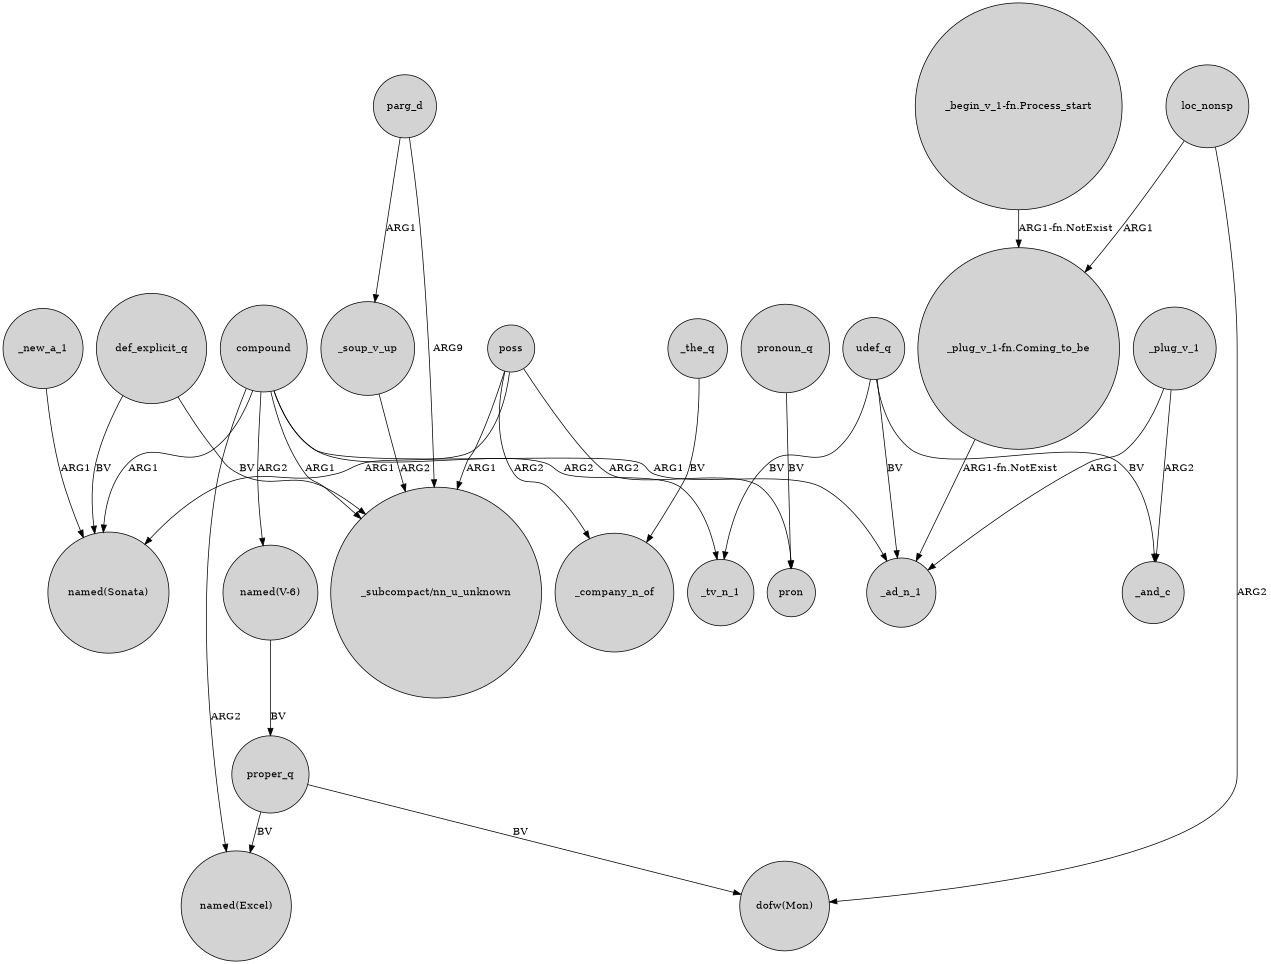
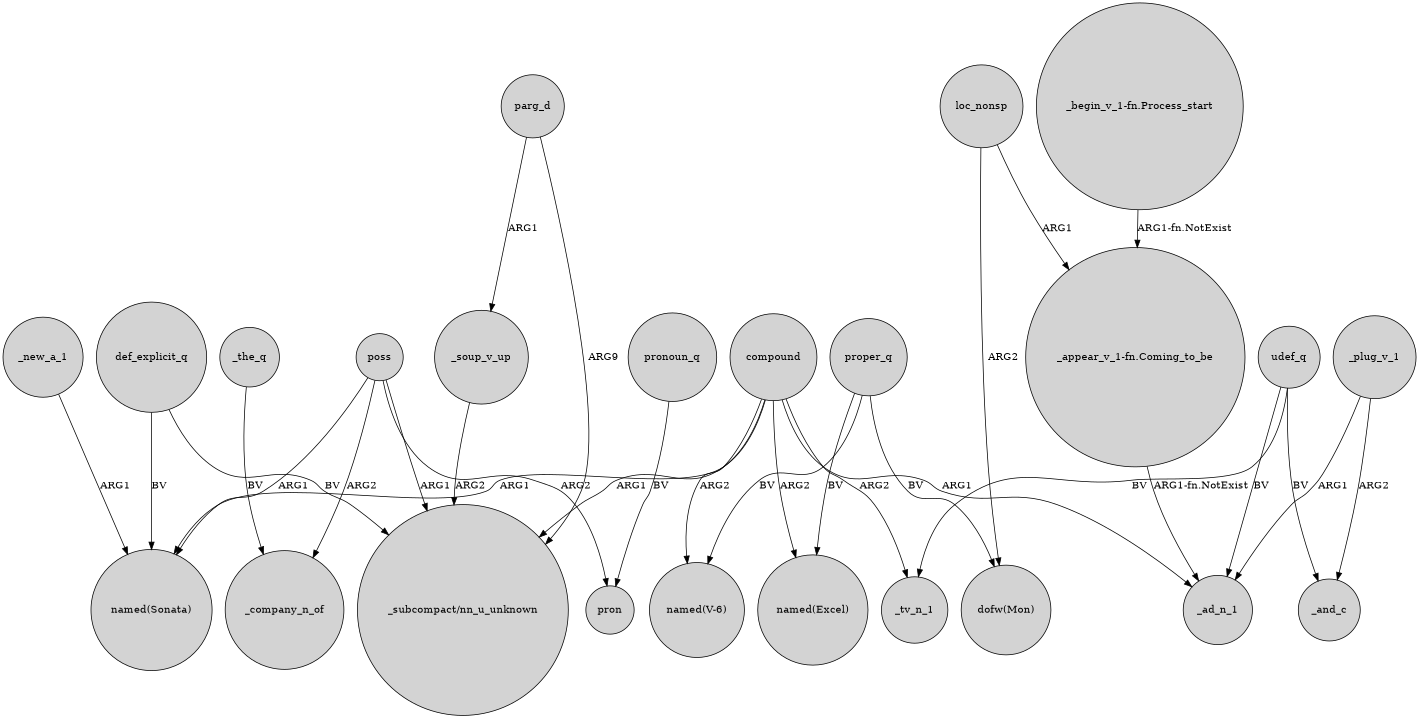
(1019, 349) -> (1135, 357)
(270, 684) -> (787, 473)
